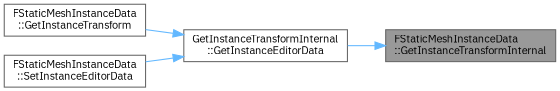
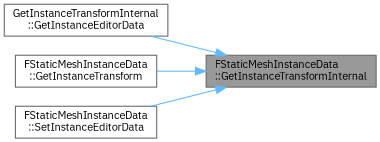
(159, 31) -> (176, 71)
(159, 60) -> (183, 98)
